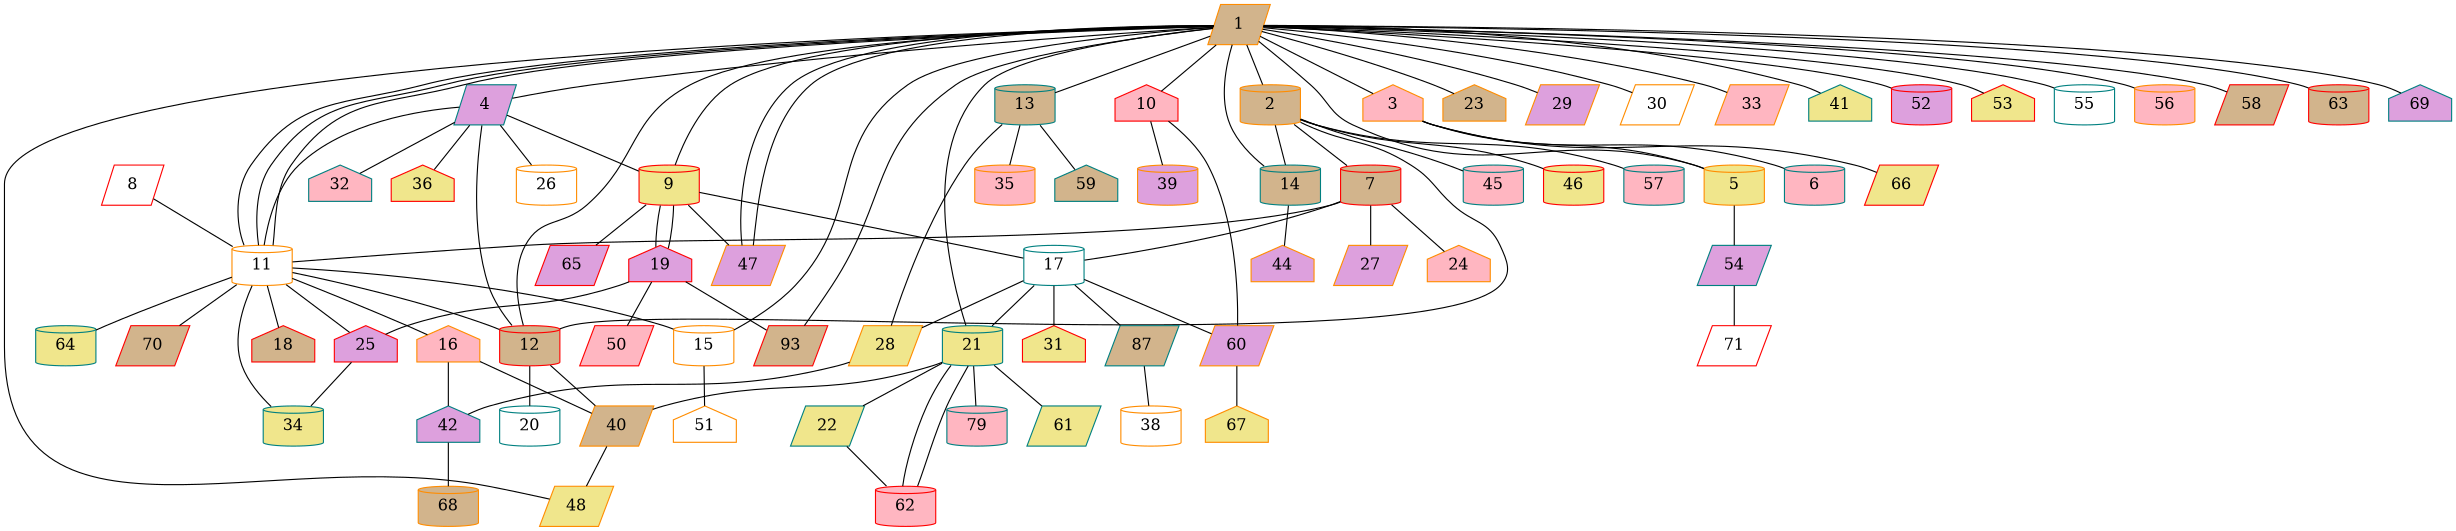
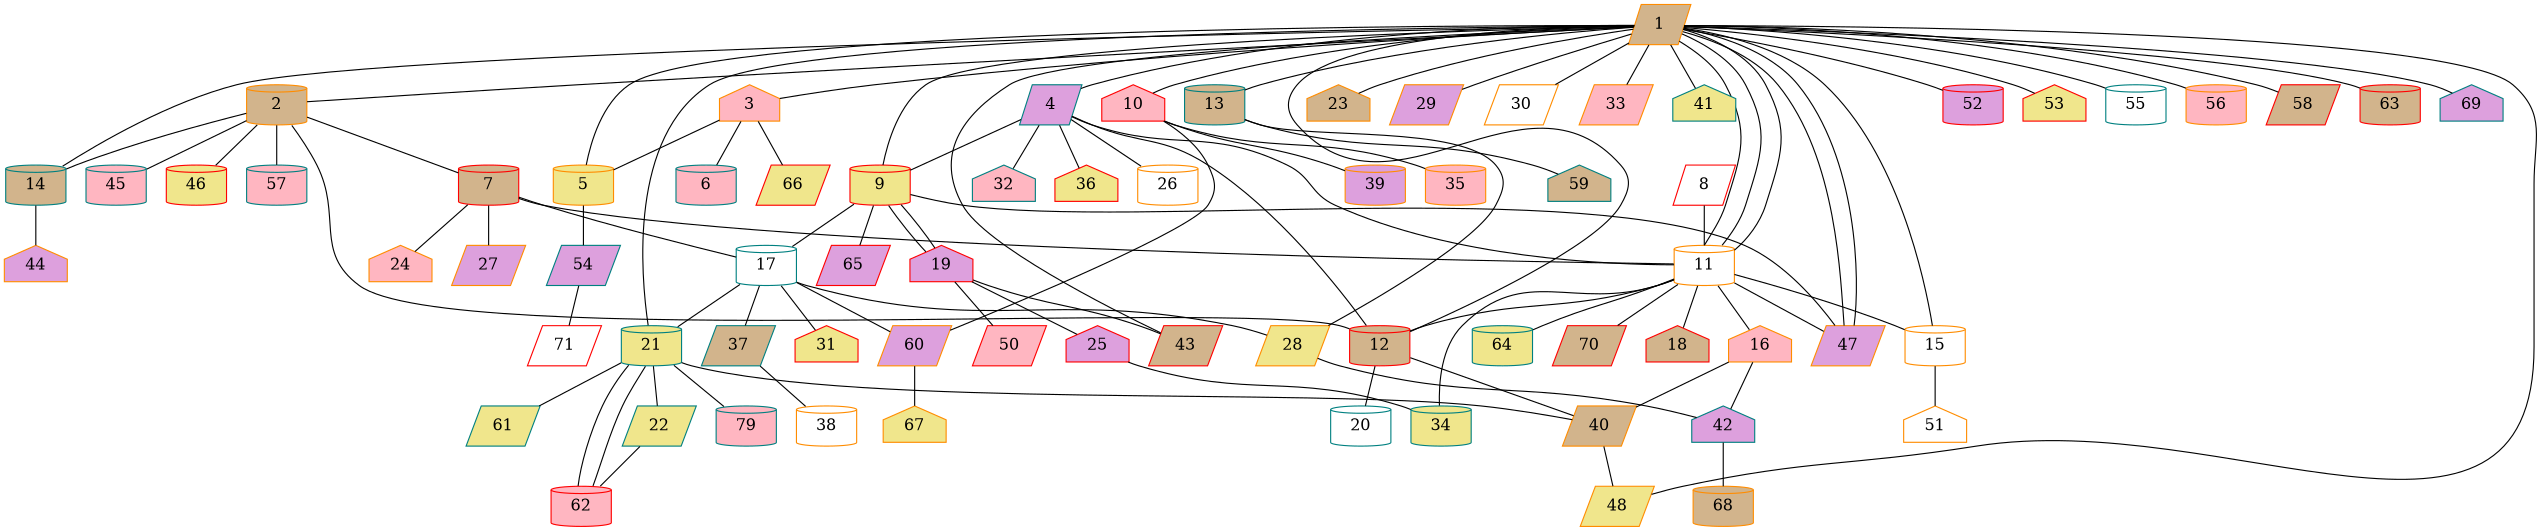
(1015, 145) -> (1295, 145)
(318, 309) -> (1779, 307)
(791, 346) -> (1186, 346)
(1142, 346) -> (738, 346)
